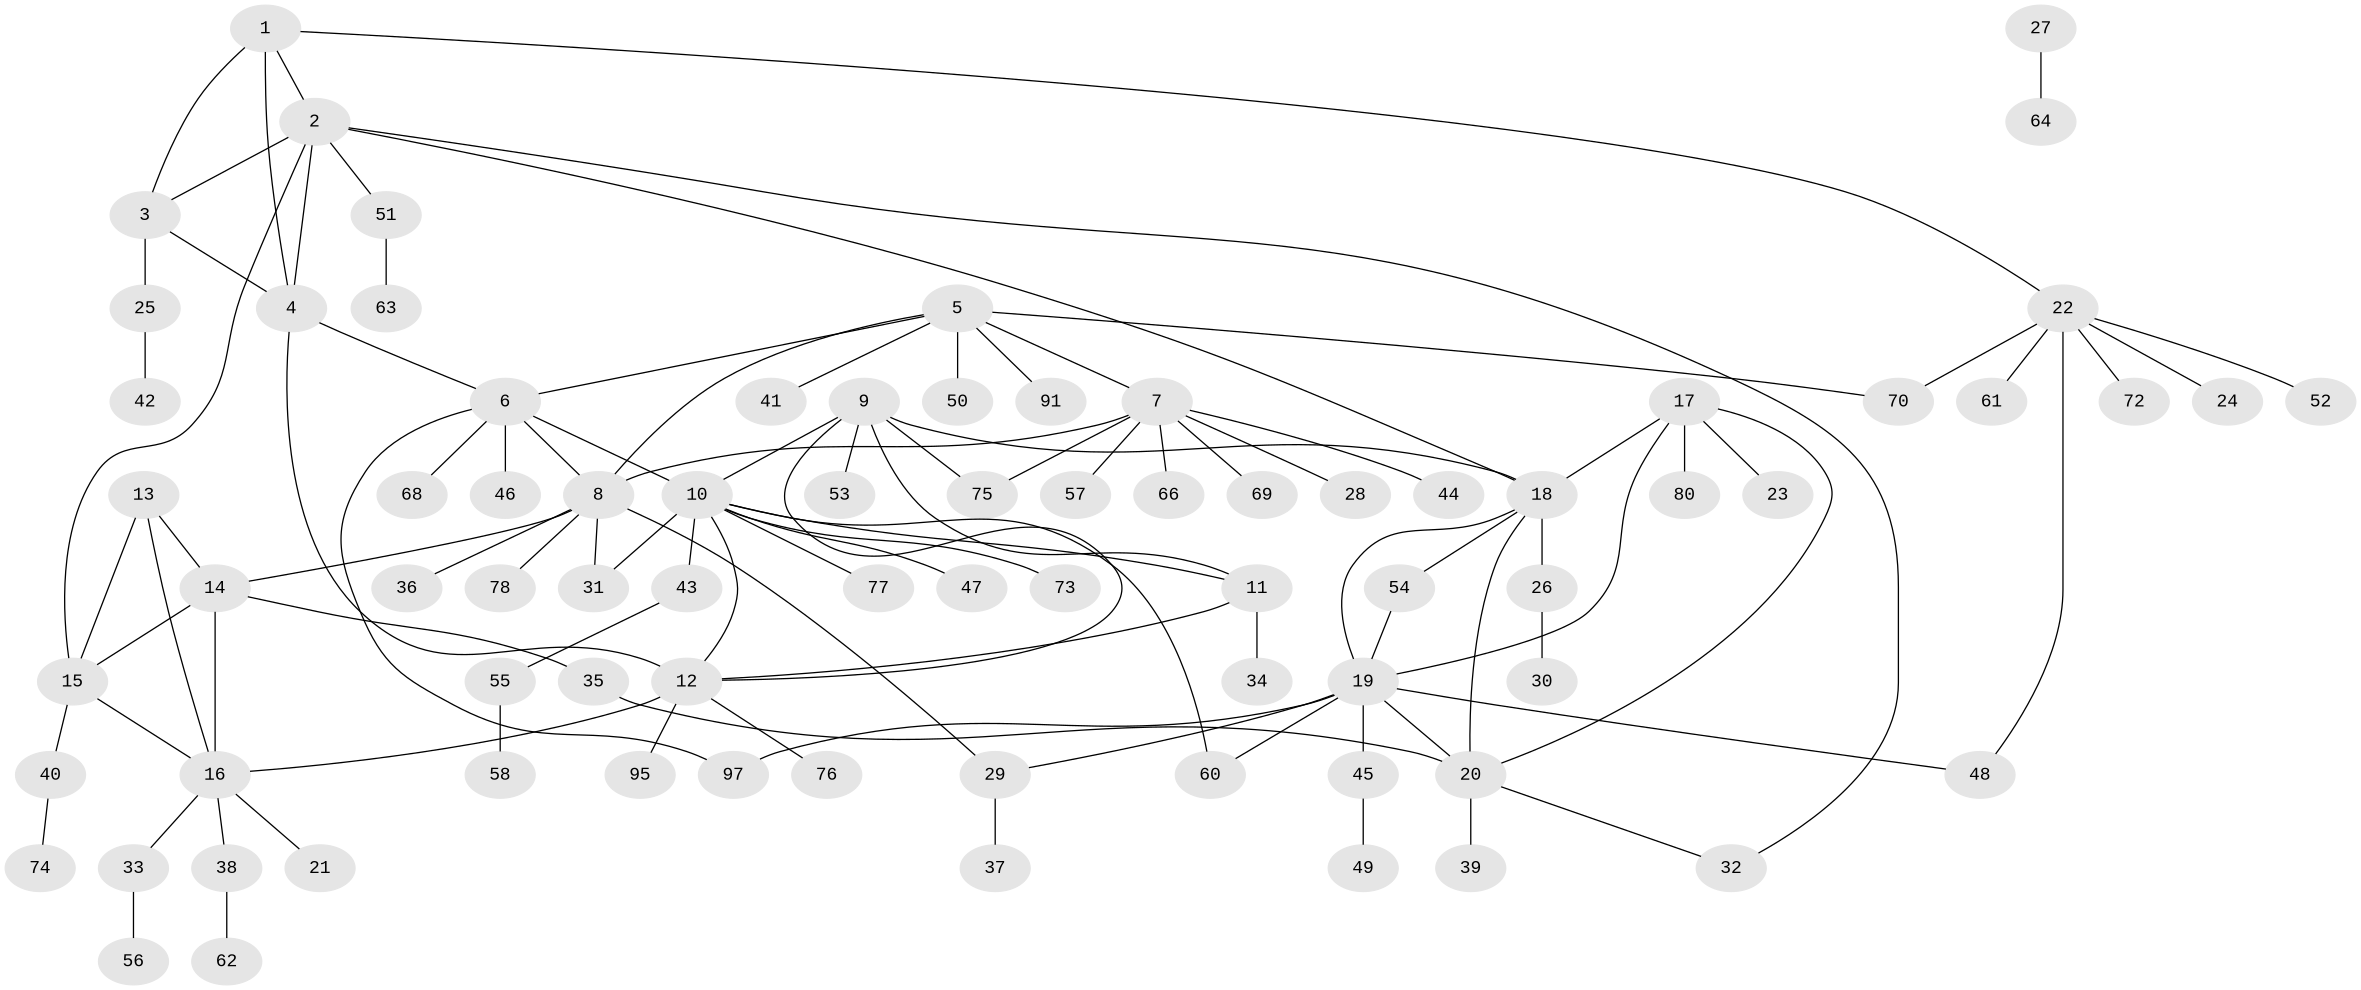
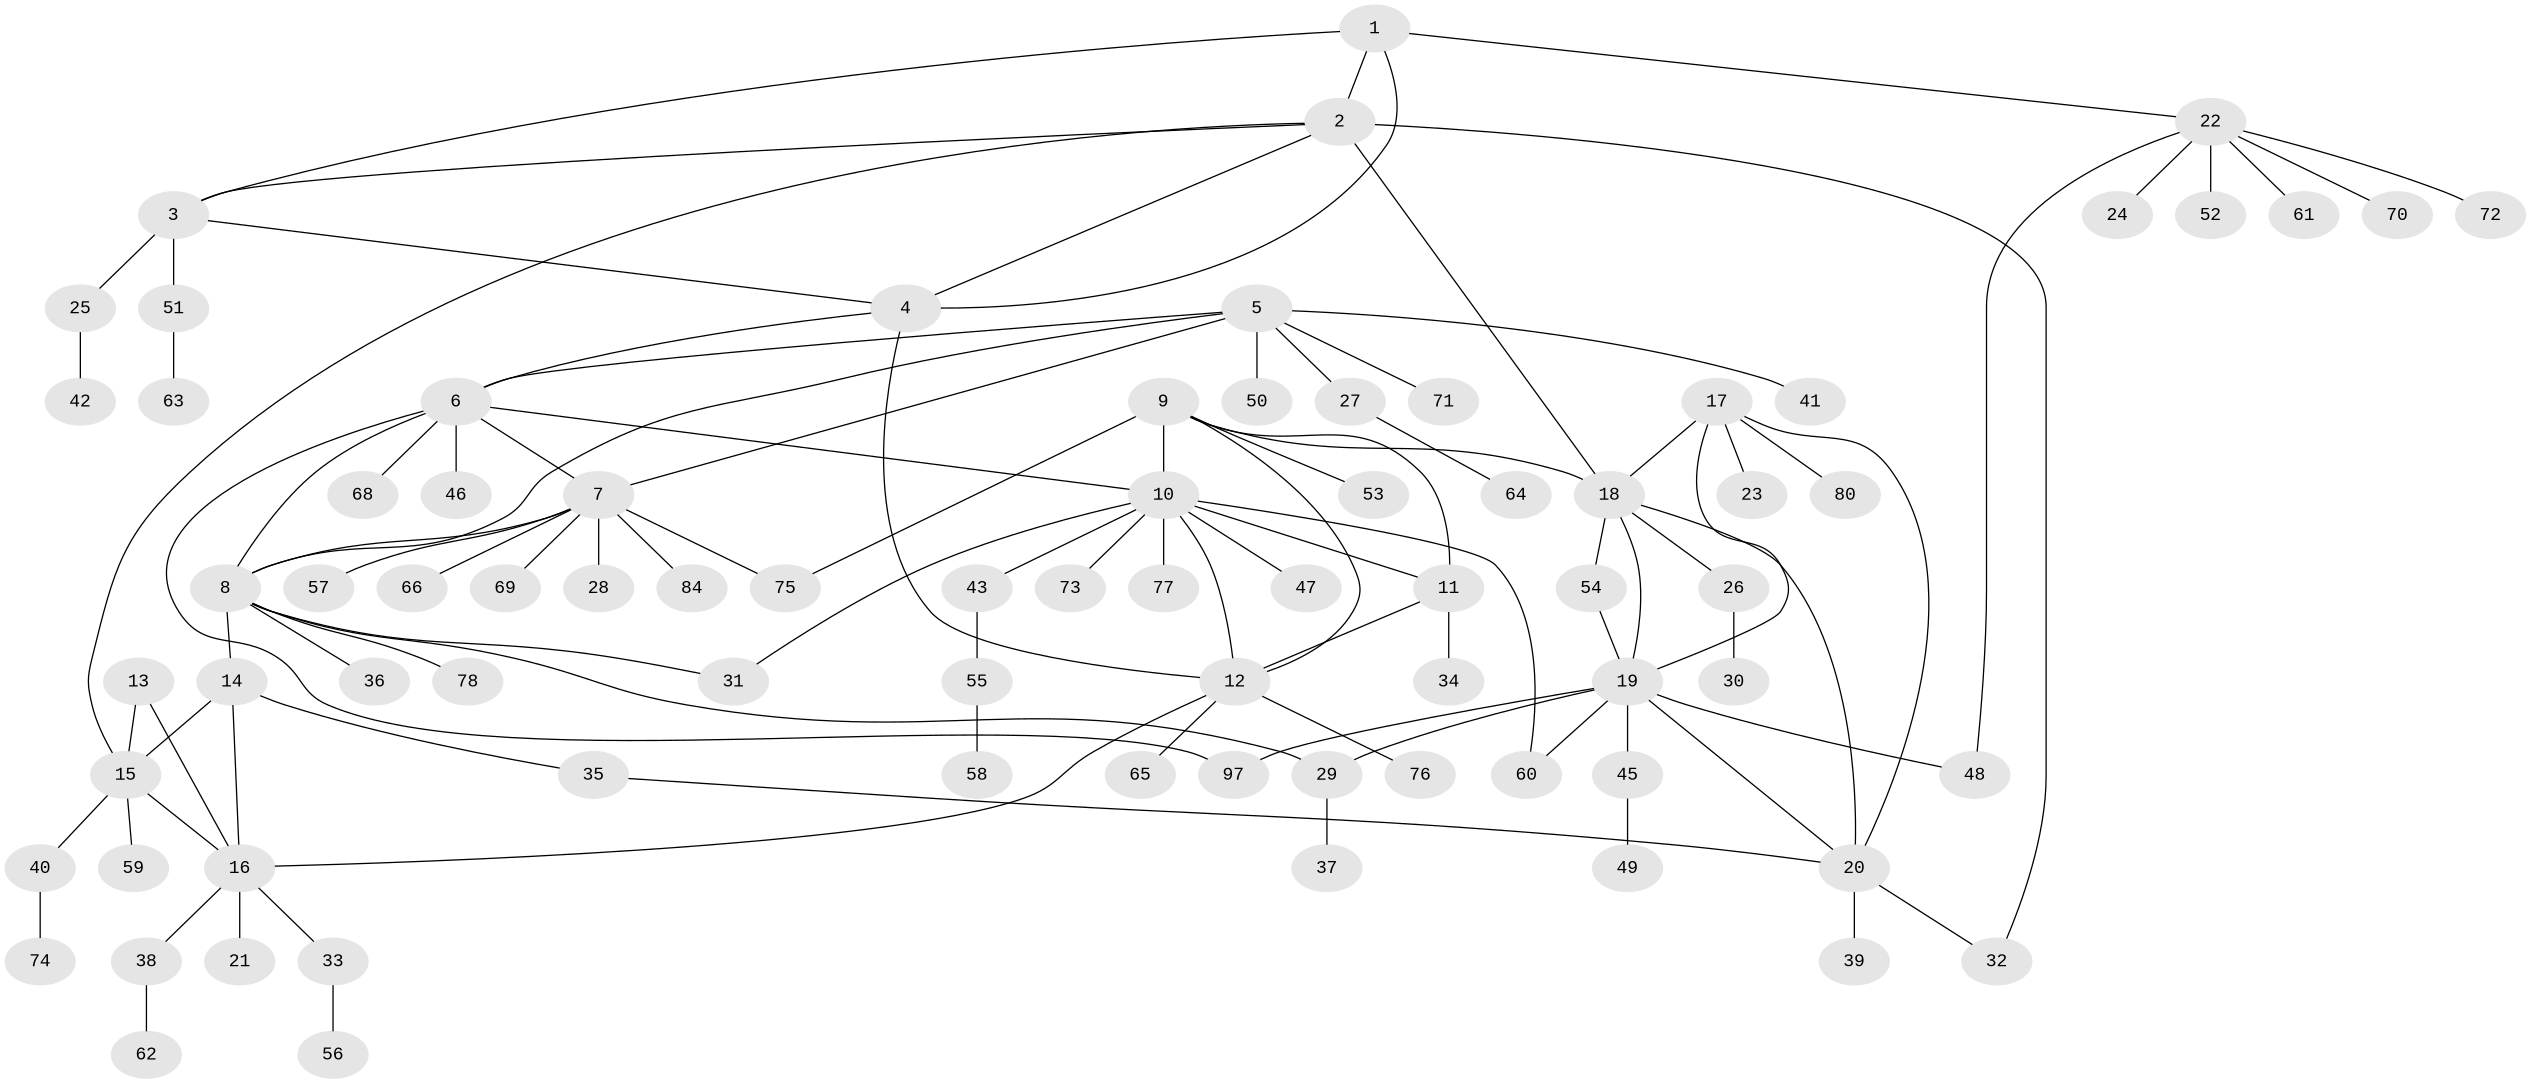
(351, 168) -> (174, 262)
(1429, 348) -> (1303, 355)
(1051, 402) -> (1444, 402)
none -> (528, 448)
(1449, 495) -> (692, 588)
(179, 542) -> none
(640, 775) -> (1140, 775)
none -> (133, 868)
